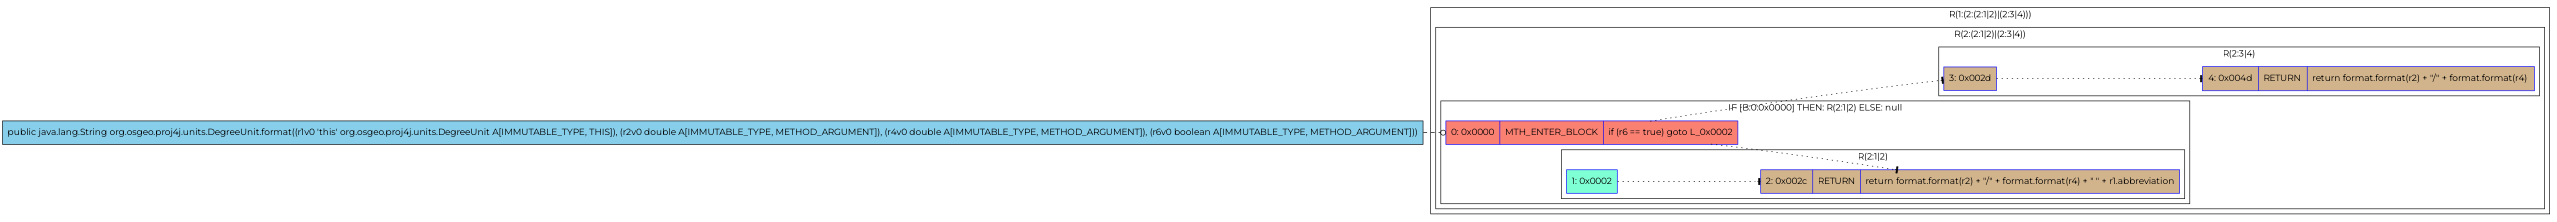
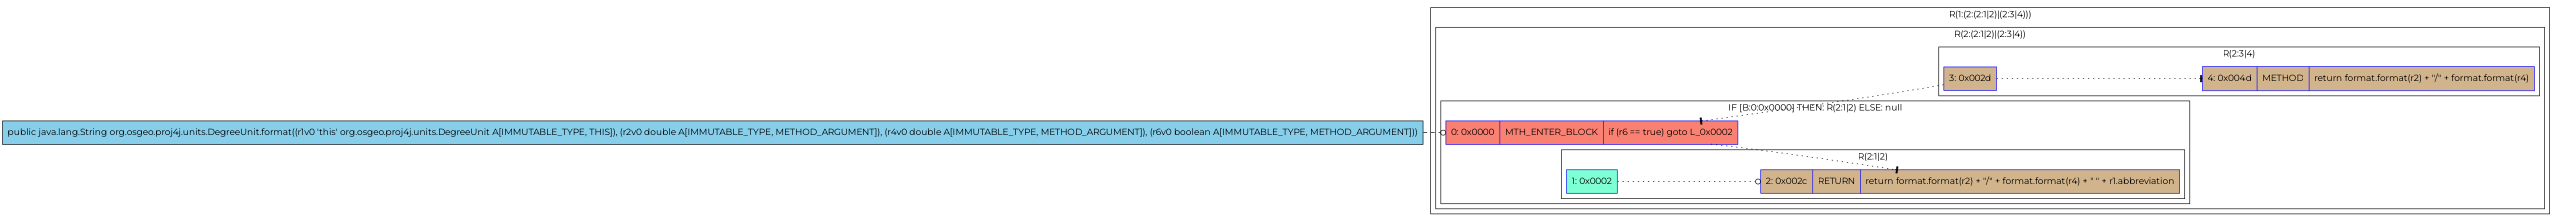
(2282, 78) -> (2283, 78)
(1817, 96) -> (1811, 106)
(1686, 182) -> (1686, 182)
